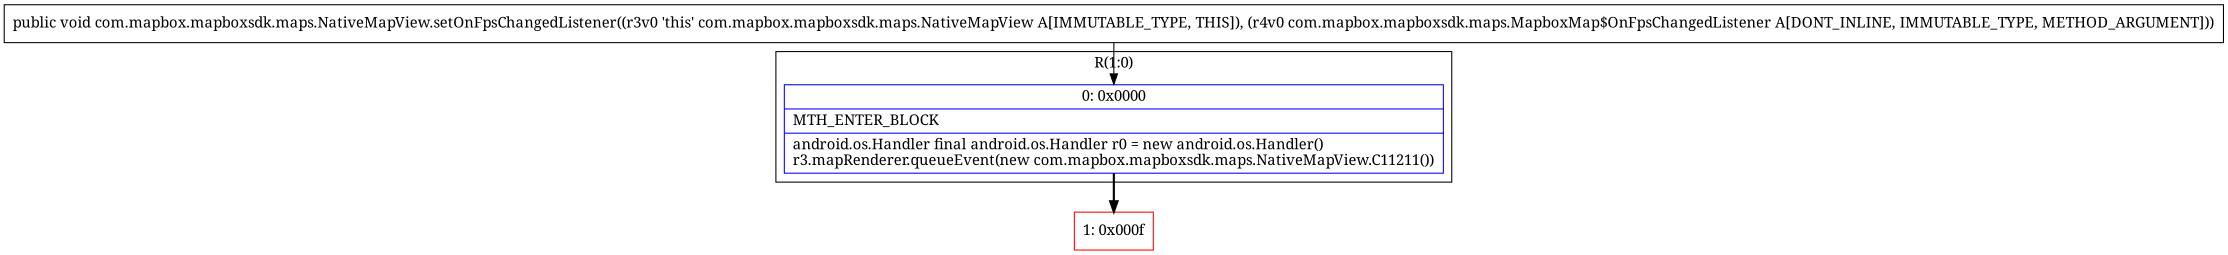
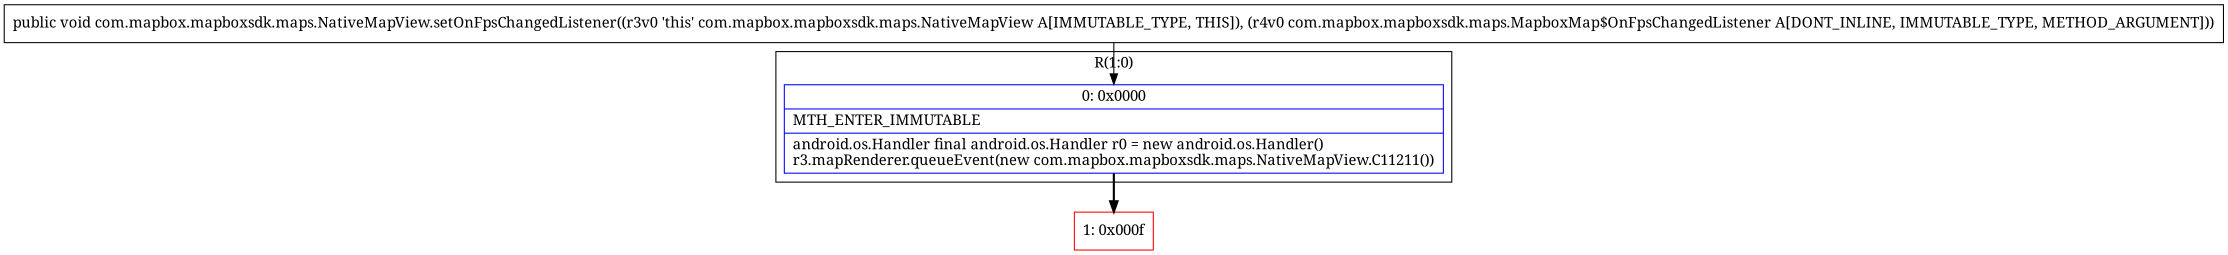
(866, 121) -> (887, 121)
